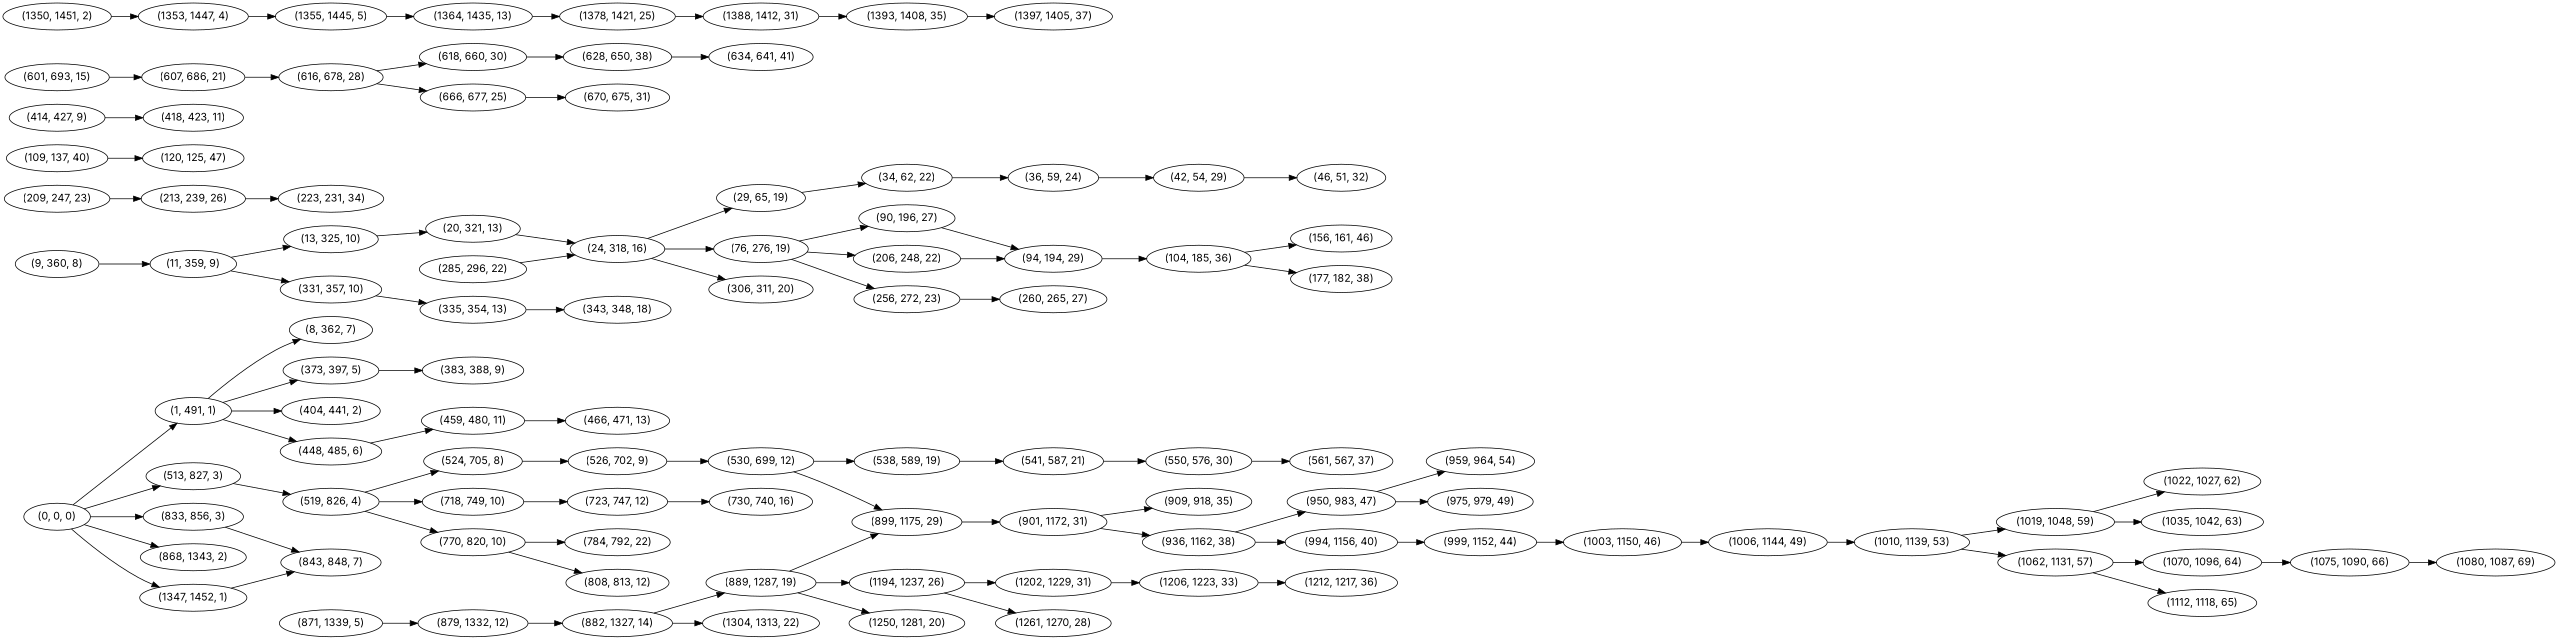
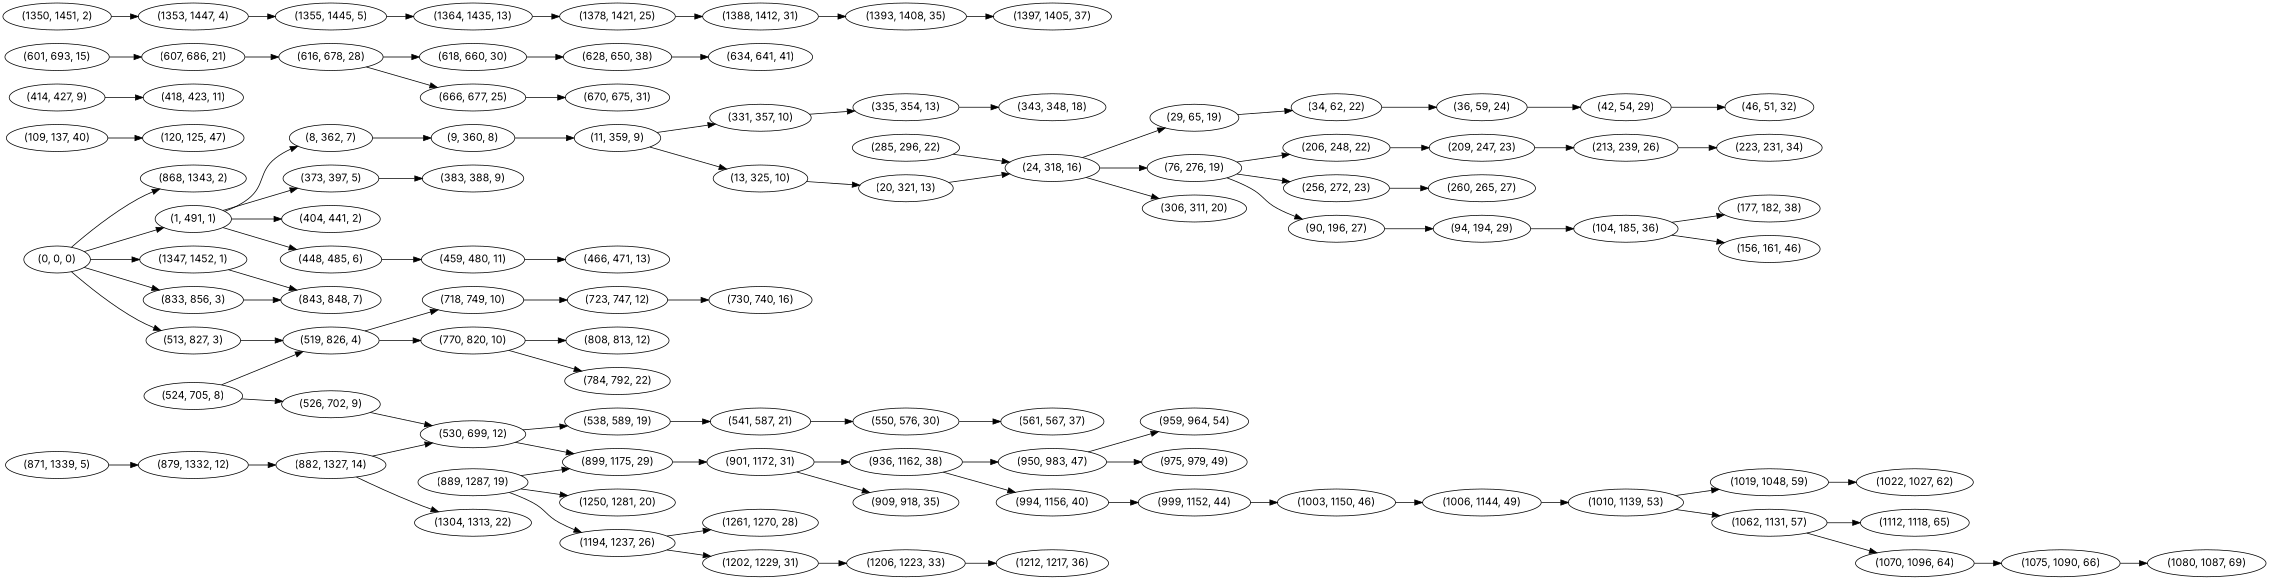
none -> (398, 138)
(979, 259) -> (1406, 148)
(398, 483) -> (259, 370)
(2202, 522) -> none
(686, 604) -> (399, 450)
